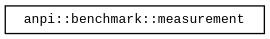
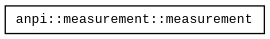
(135, 20) -> (135, 20)
